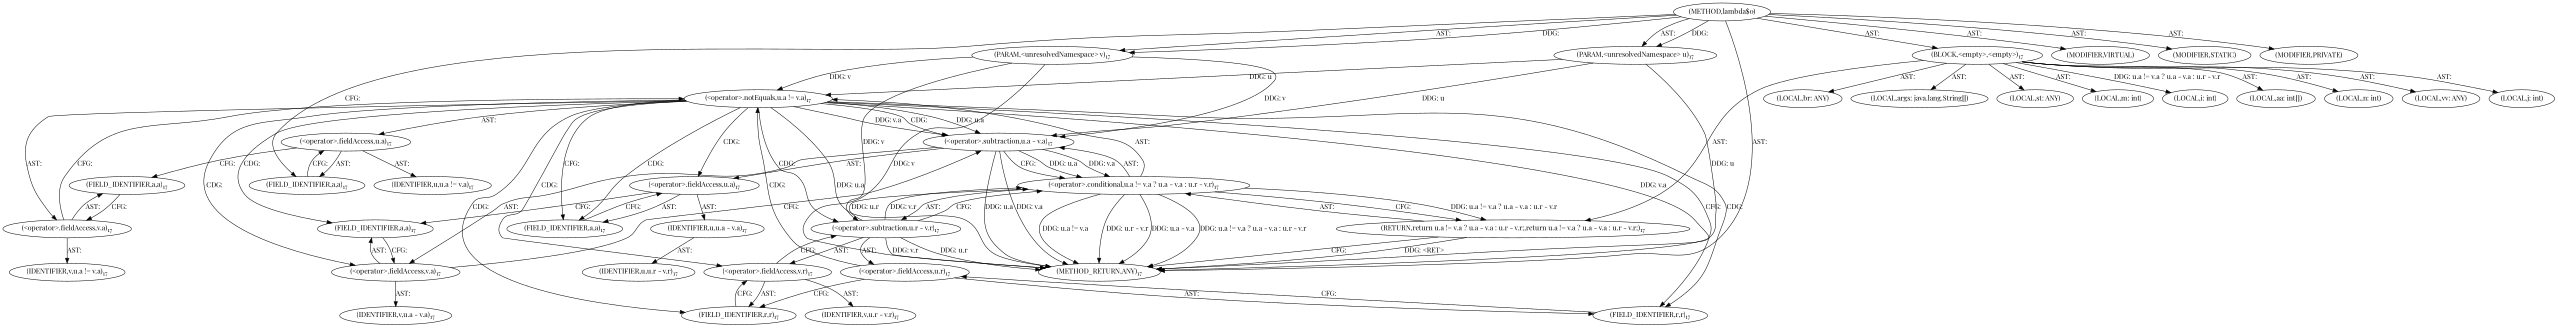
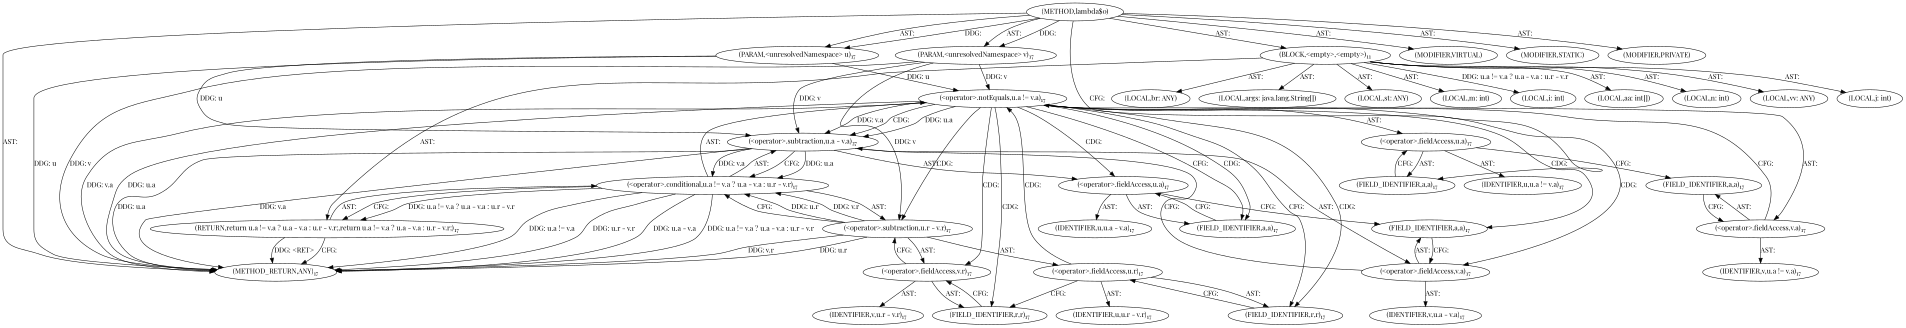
(2021, 55) -> (1369, 55)
(1050, 141) -> (854, 141)
(675, 249) -> (1104, 292)
